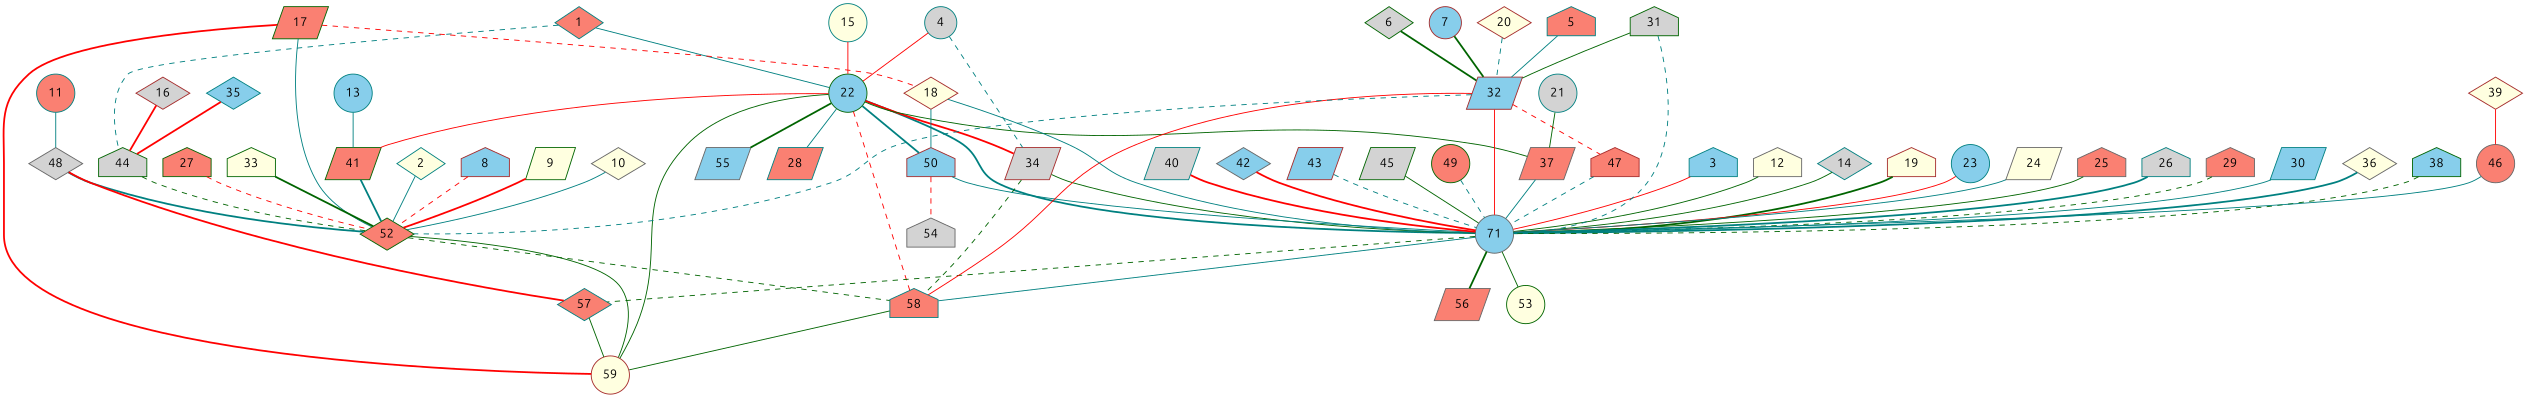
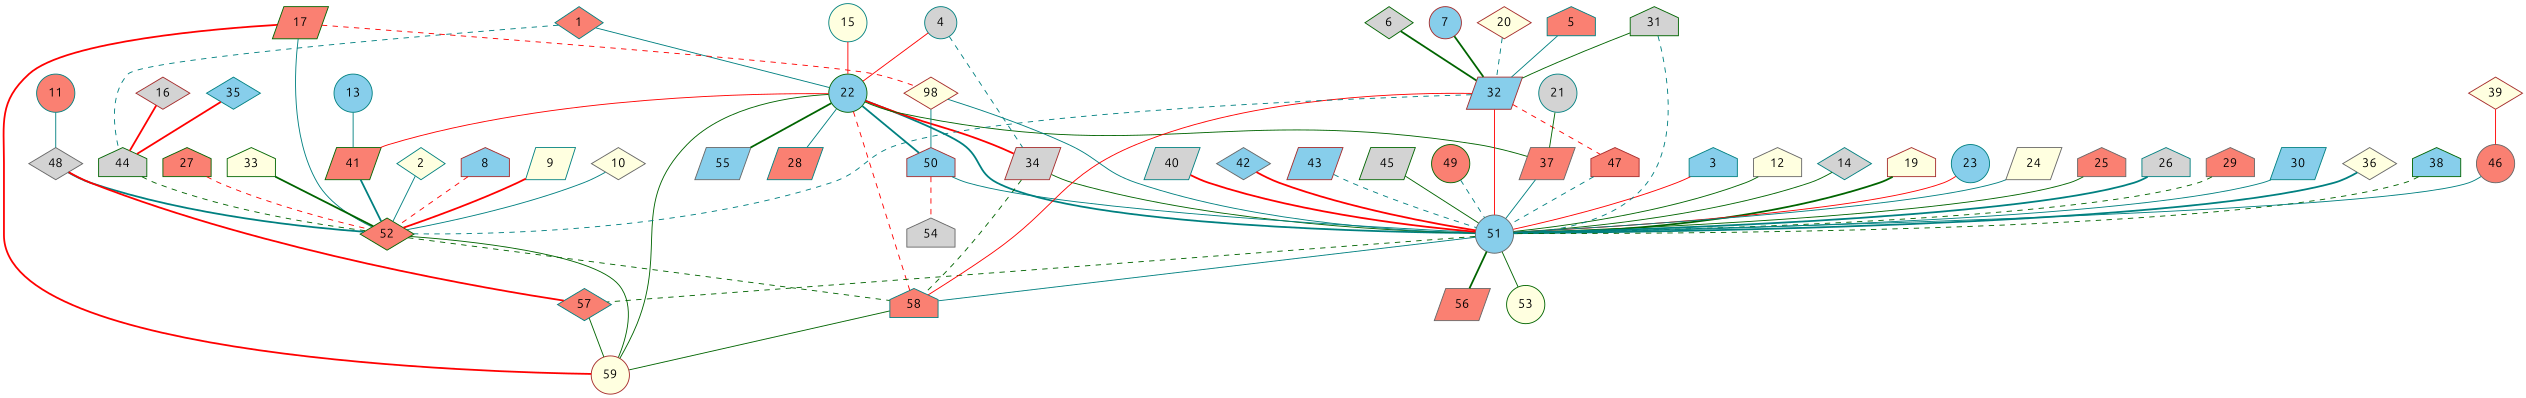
(931, 93) -> (931, 93)
(550, 164) -> (550, 164)
(1494, 234) -> (1494, 234)
